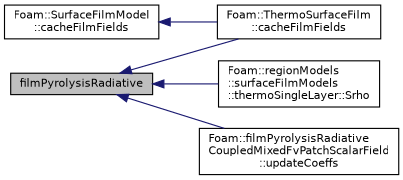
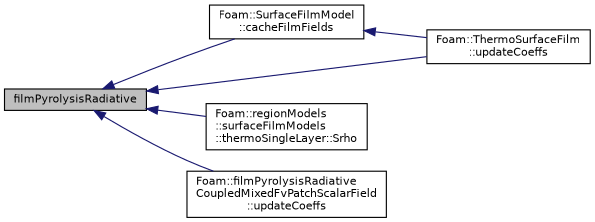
(299, 22) -> (509, 47)
none -> (174, 61)
